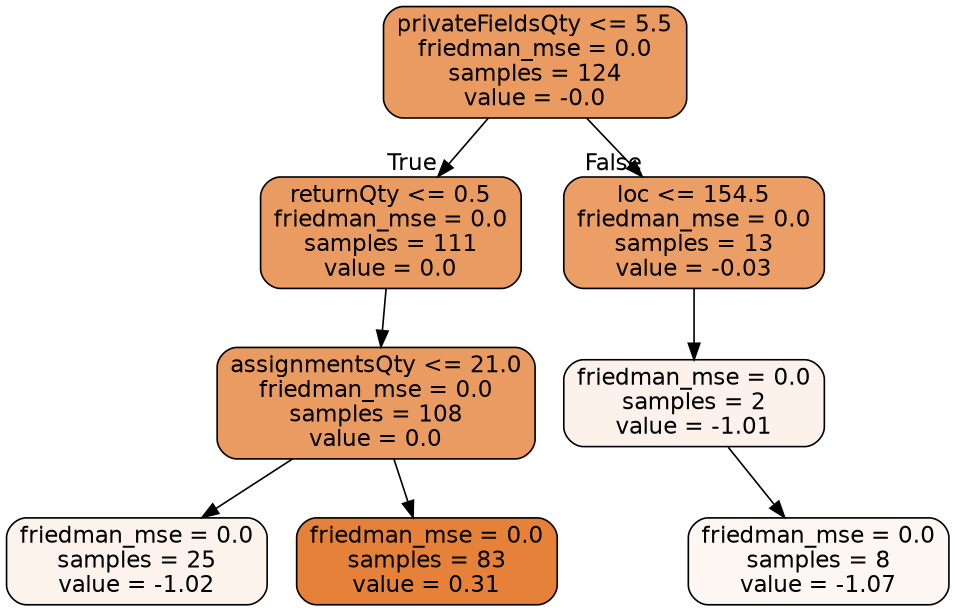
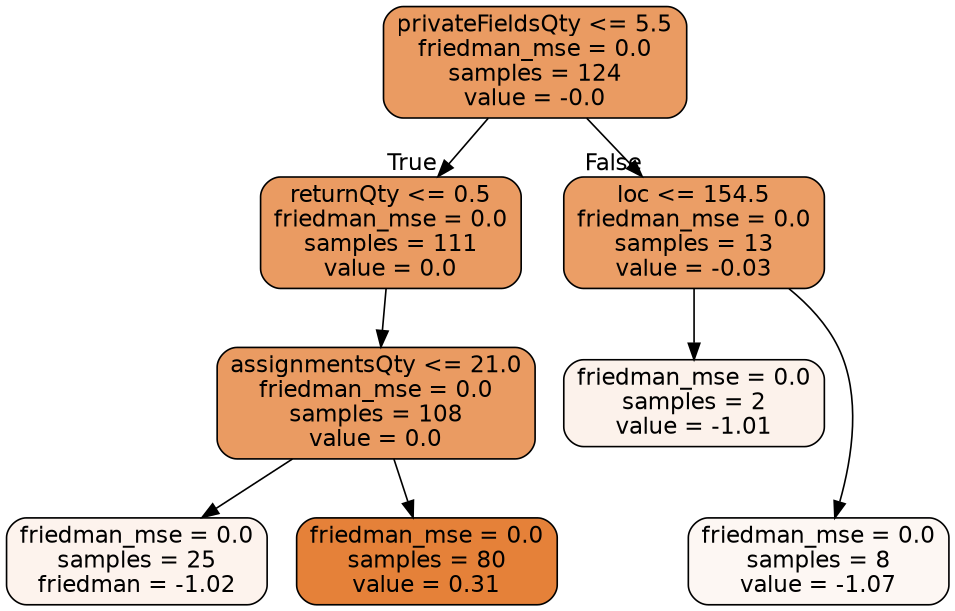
(751, 476) -> (850, 386)
(137, 561) -> (137, 561)
(427, 561) -> (427, 561)
